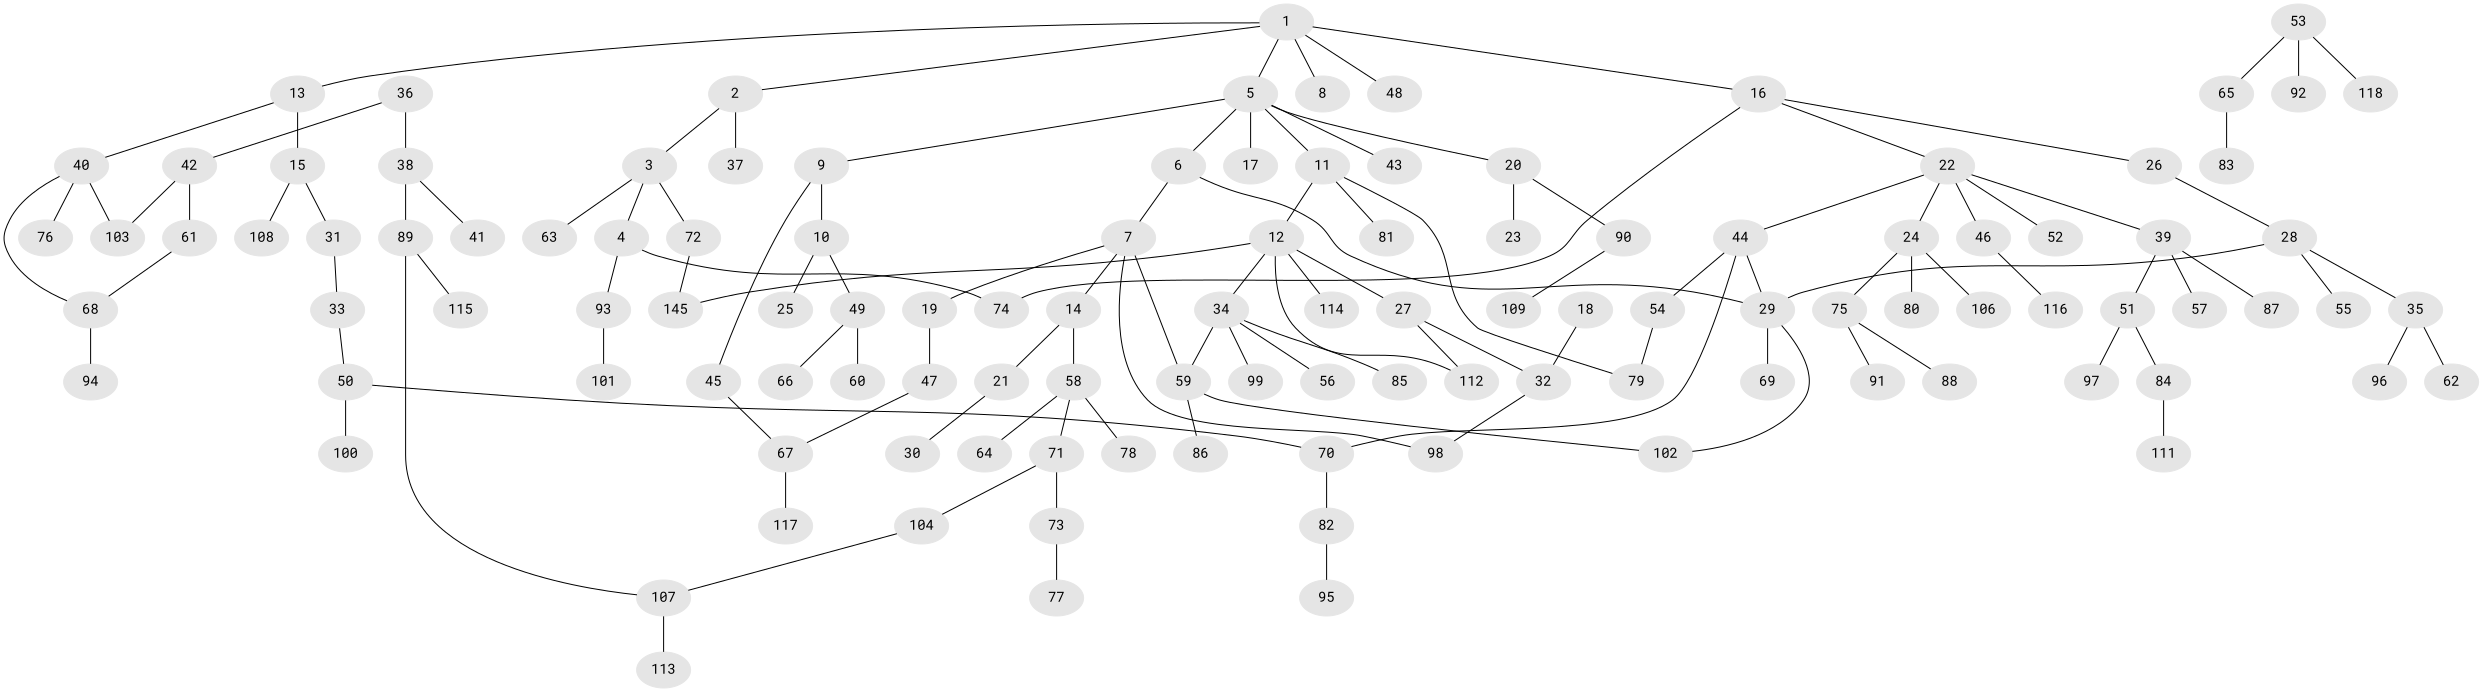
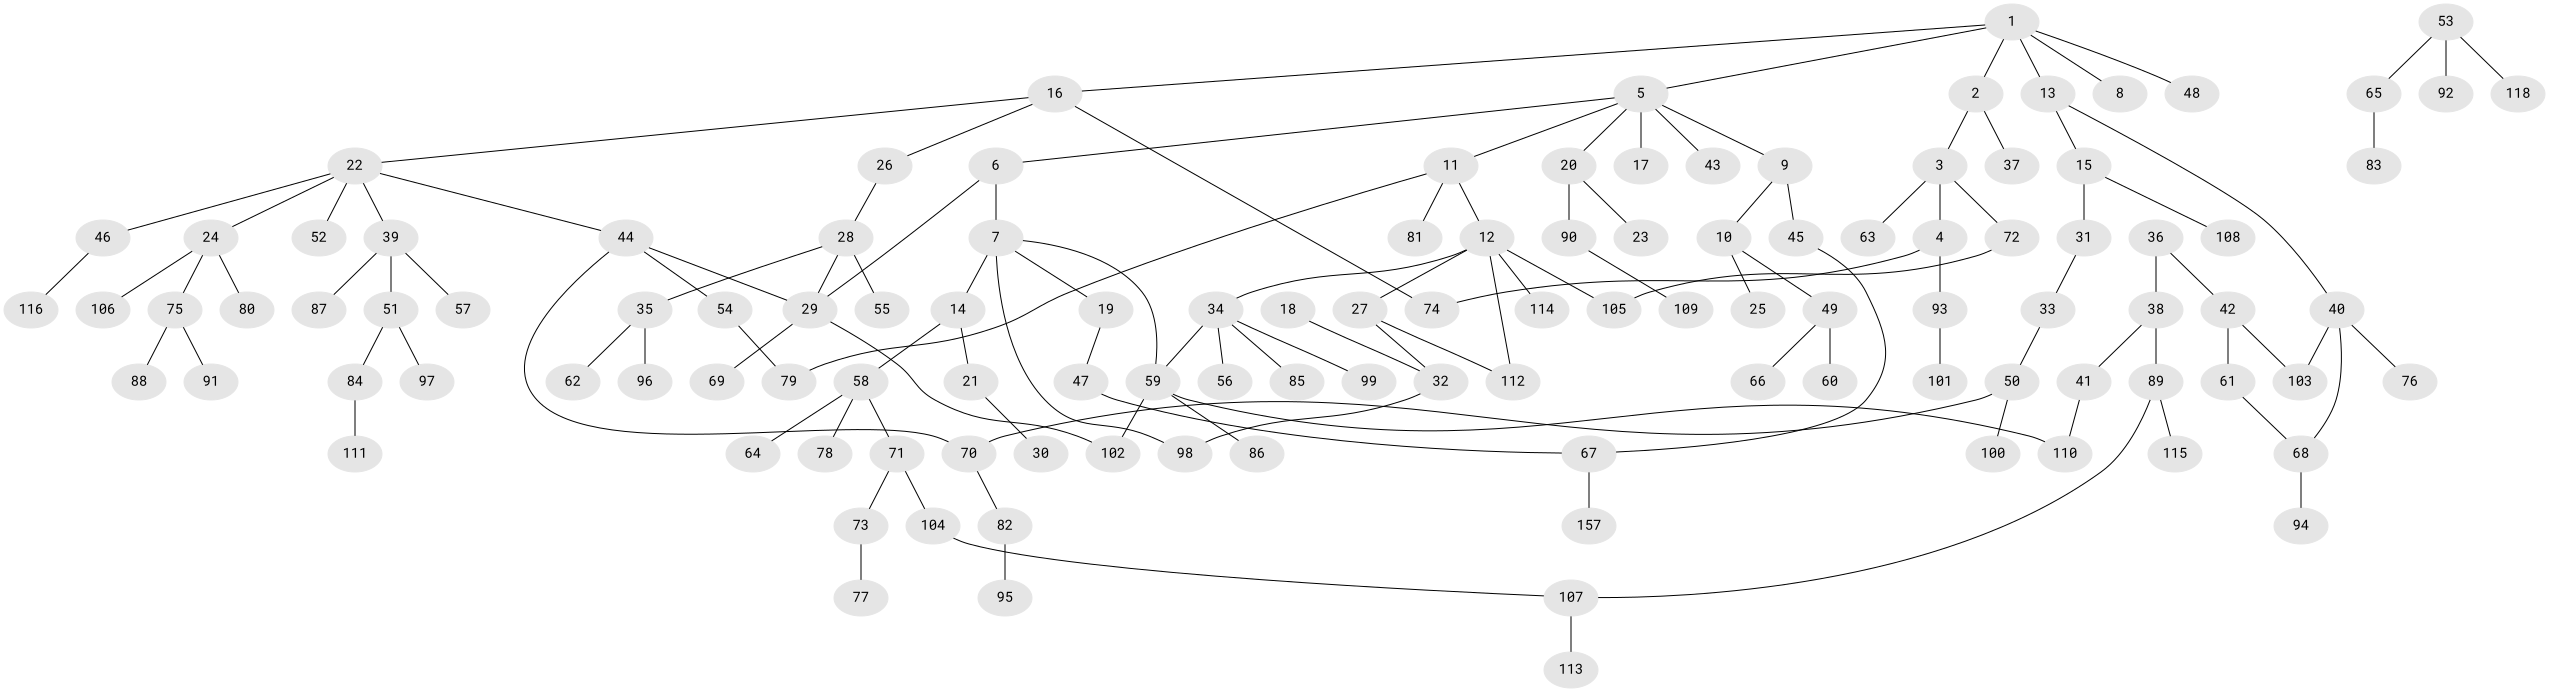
(676, 310) -> (1614, 310)
none -> (2065, 454)
(786, 526) -> (1589, 526)
